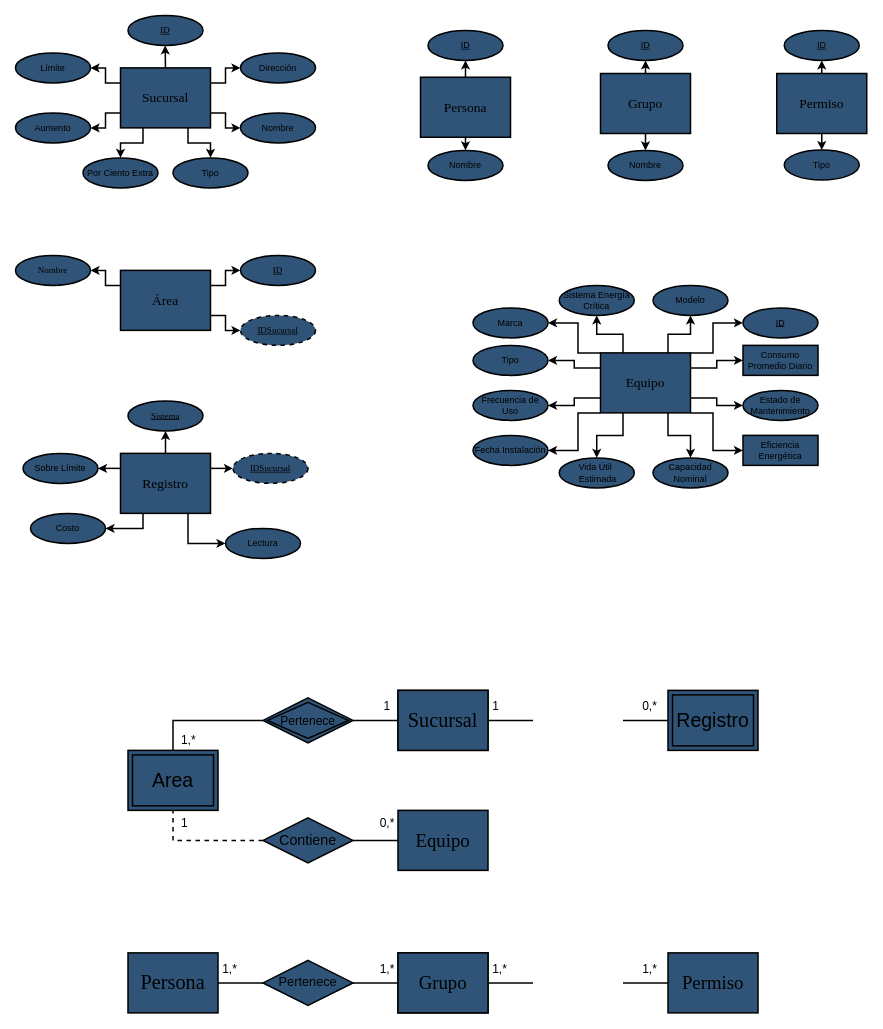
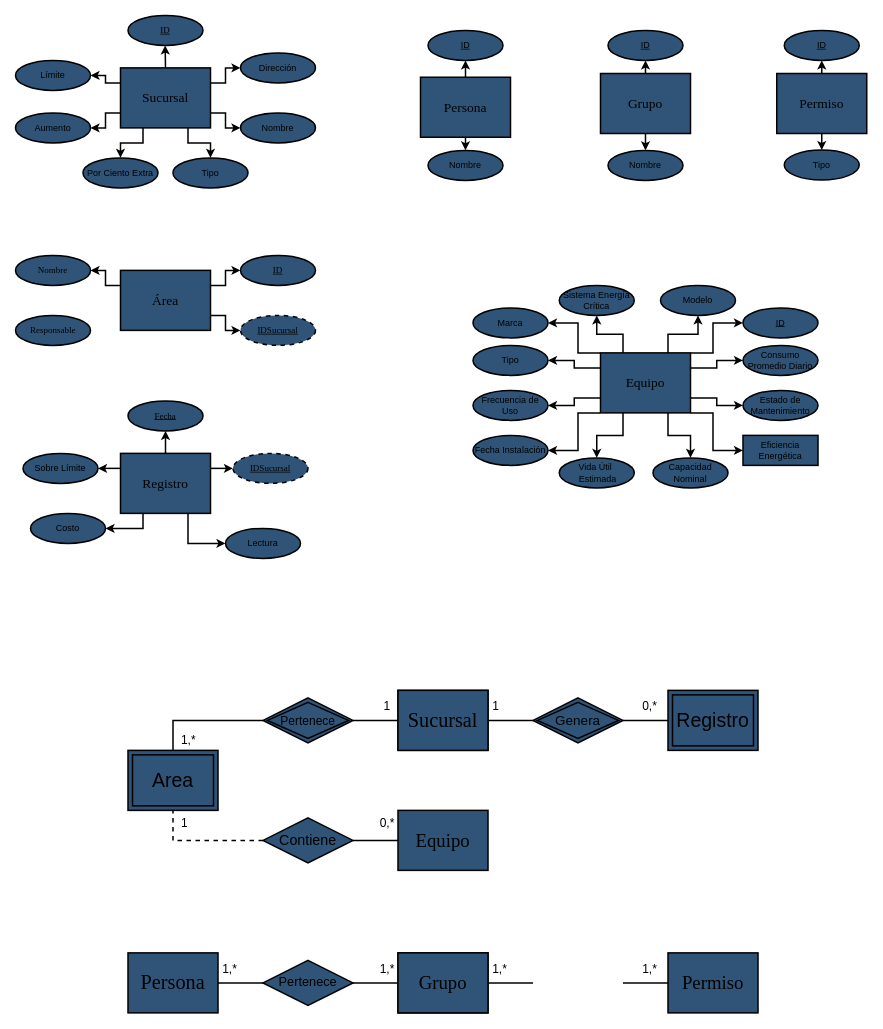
(53, 68) -> (53, 75)
(690, 300) -> (698, 300)
none -> (53, 330)
(780, 360) -> (780, 360)
(165, 416) -> (165, 416)
none -> (578, 720)
